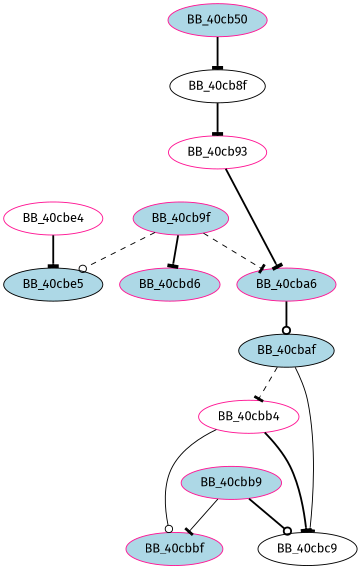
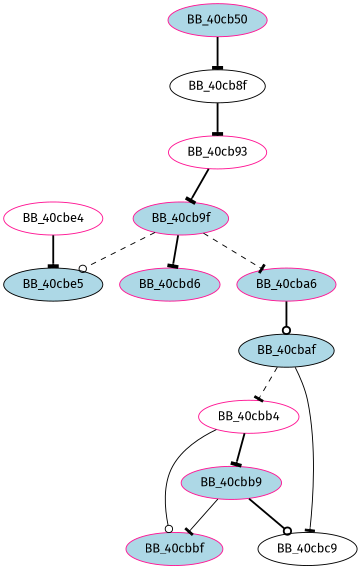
(251, 216) -> (200, 183)
(294, 476) -> (241, 447)
